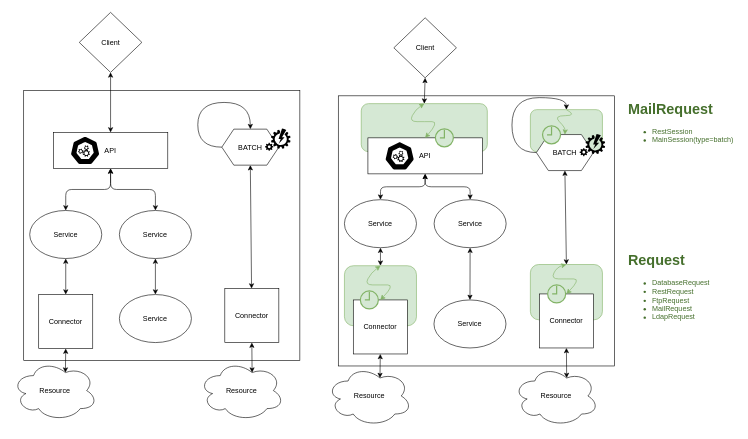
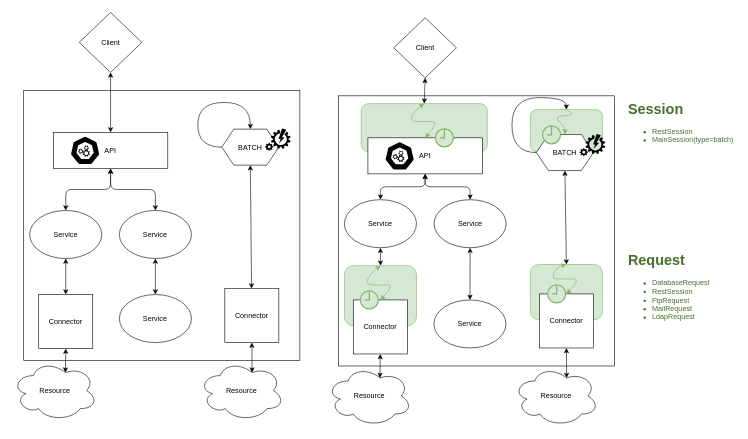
(672, 113) -> (672, 113)
(658, 278) -> (658, 278)
